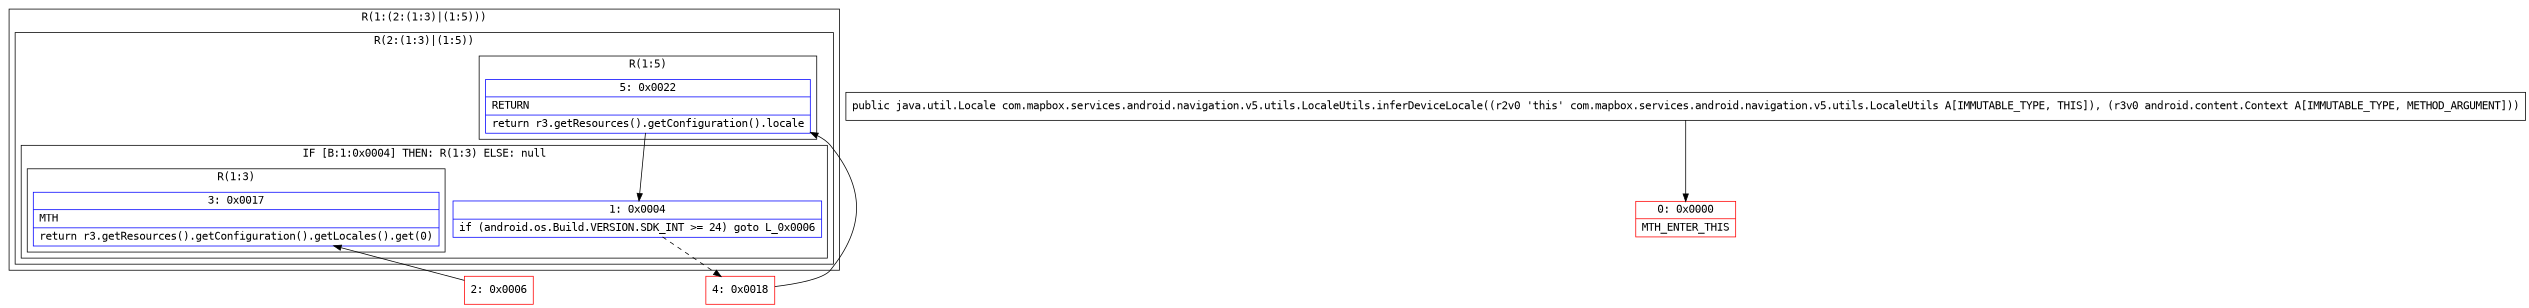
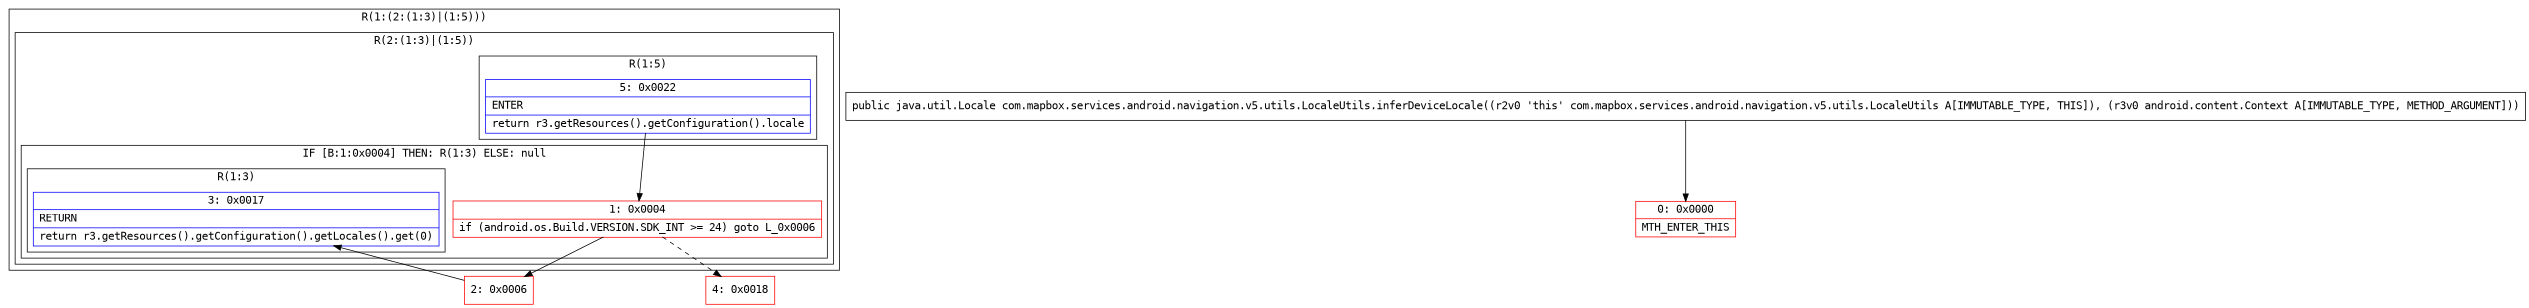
(511, 106) -> (508, 106)
(49, 218) -> (58, 218)
(637, 219) -> (637, 219)
(853, 229) -> none
none -> (571, 253)
